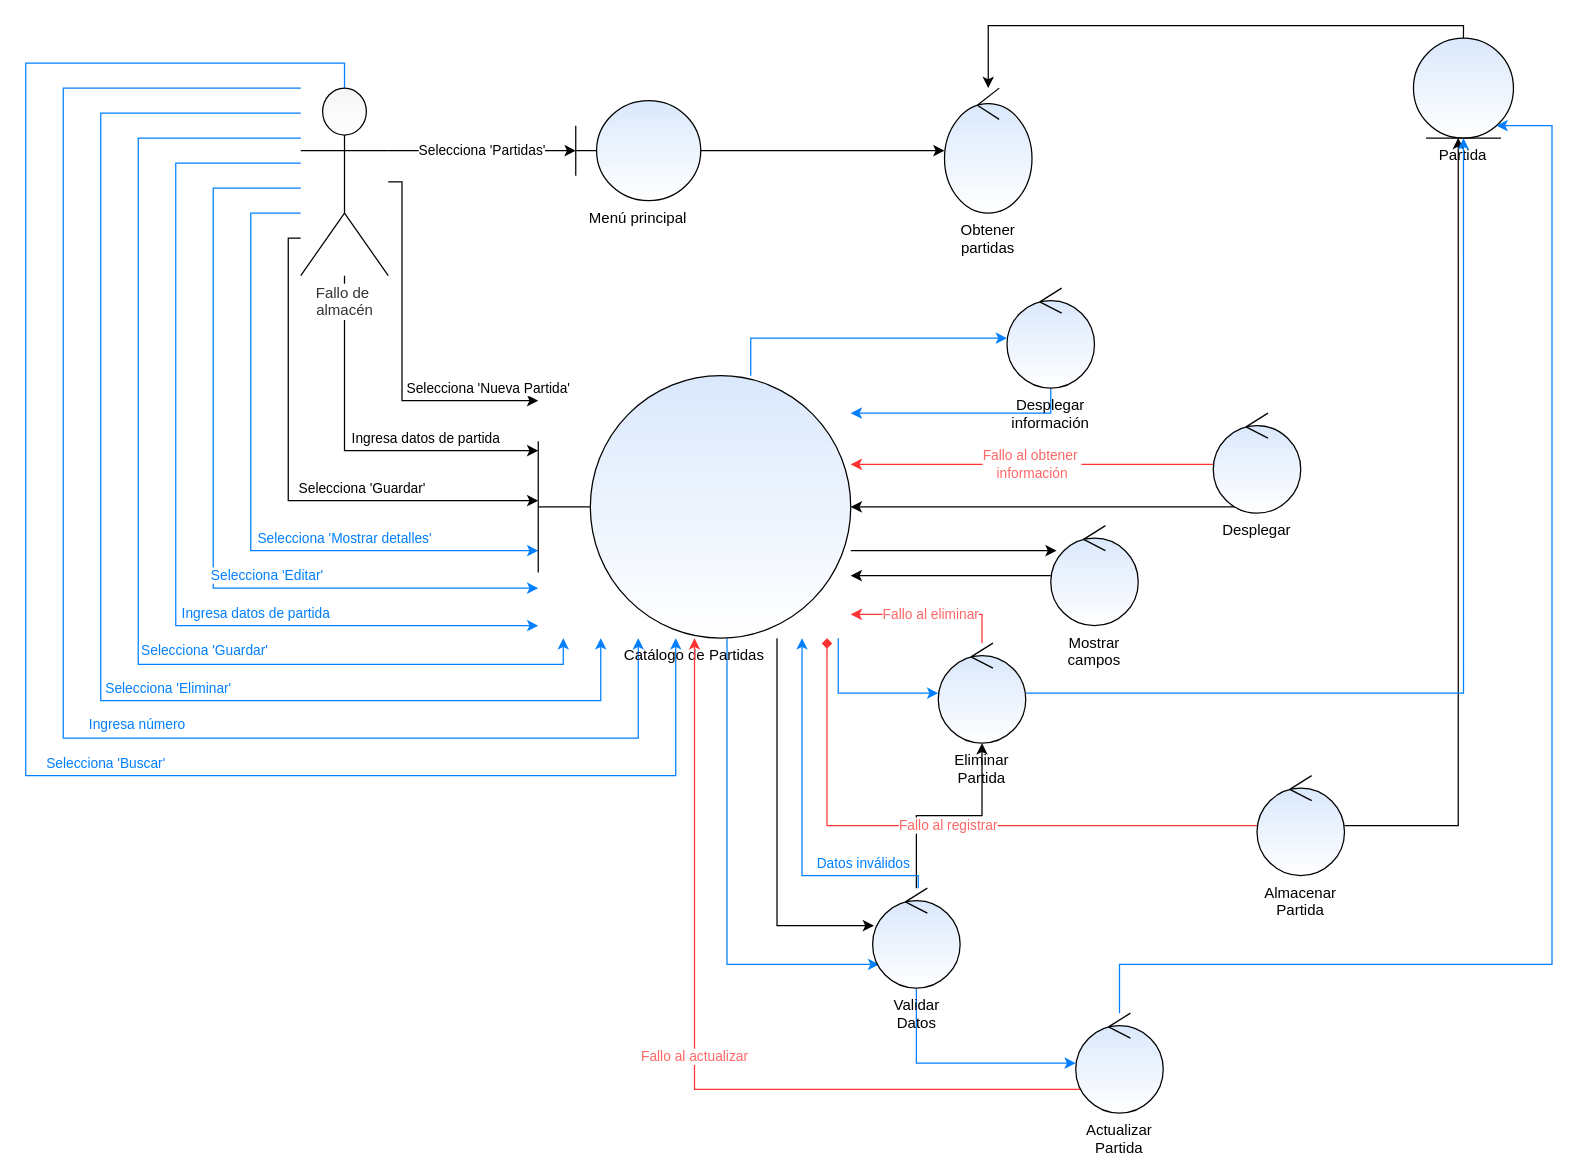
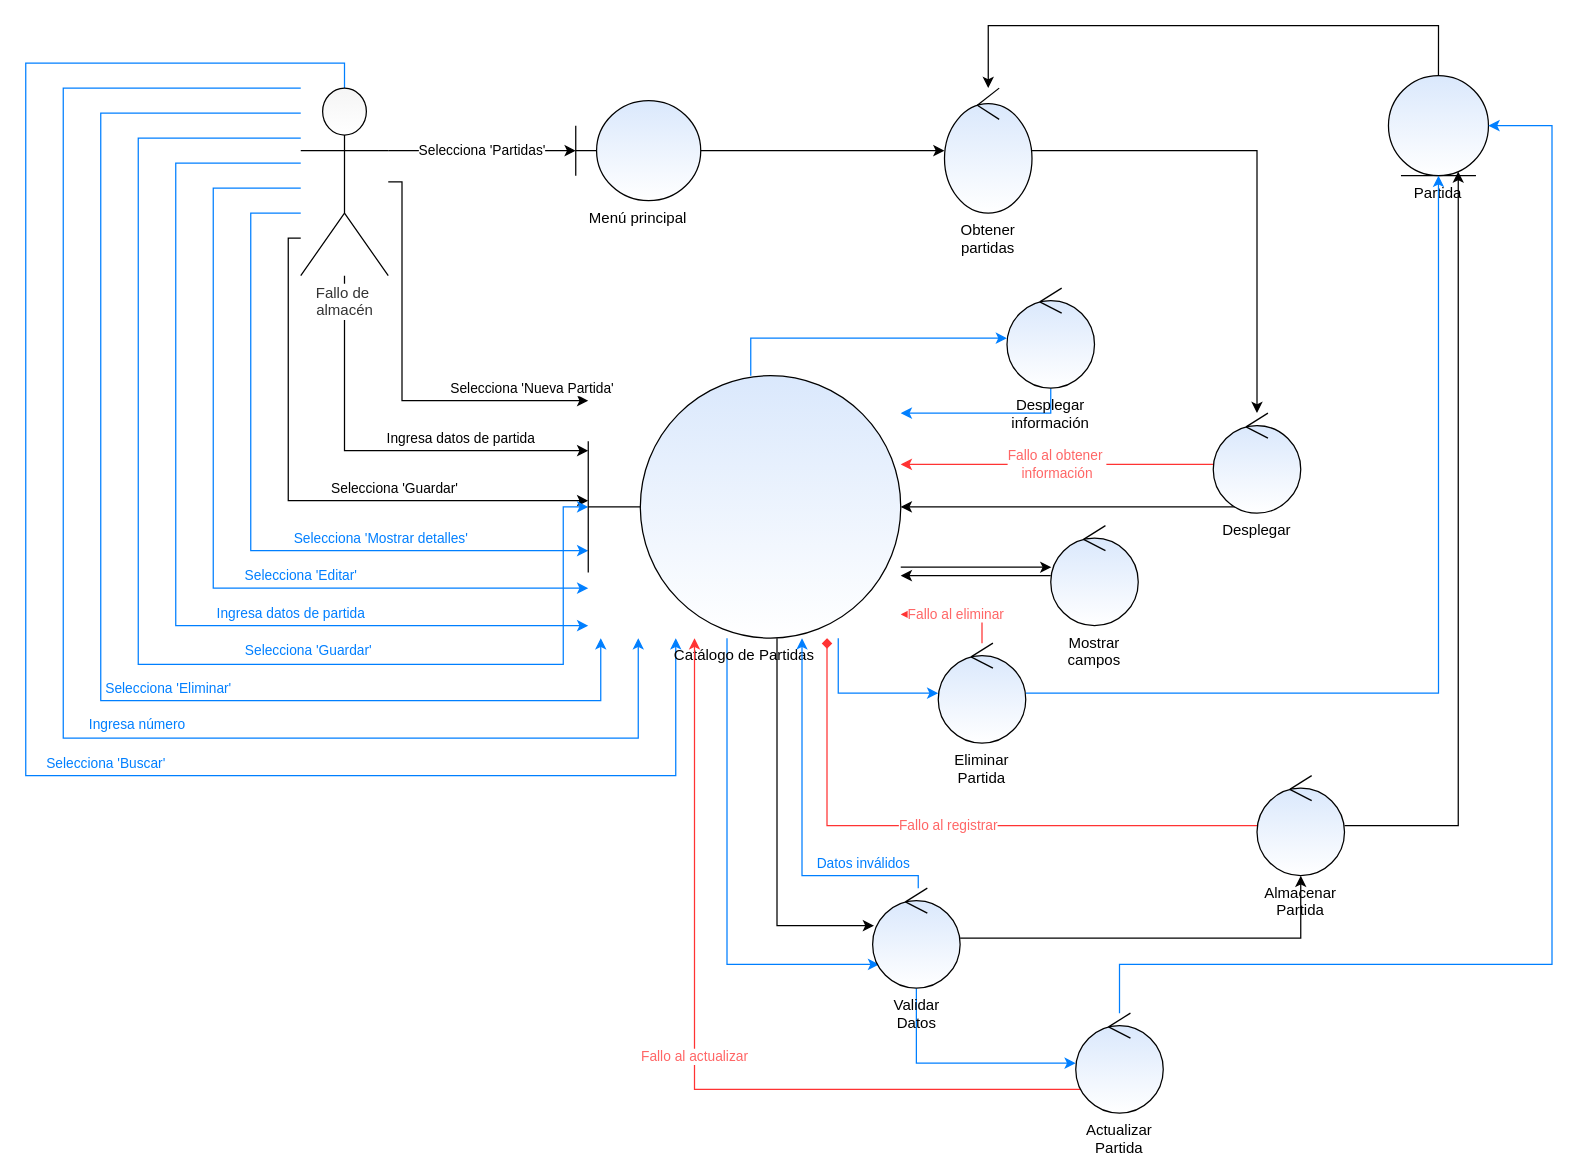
(1463, 88) -> (1438, 126)
none -> (1257, 165)
(694, 507) -> (744, 507)
(980, 816) -> (1157, 938)
